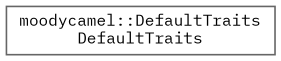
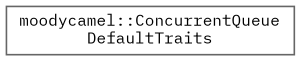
(141, 31) -> (150, 31)
